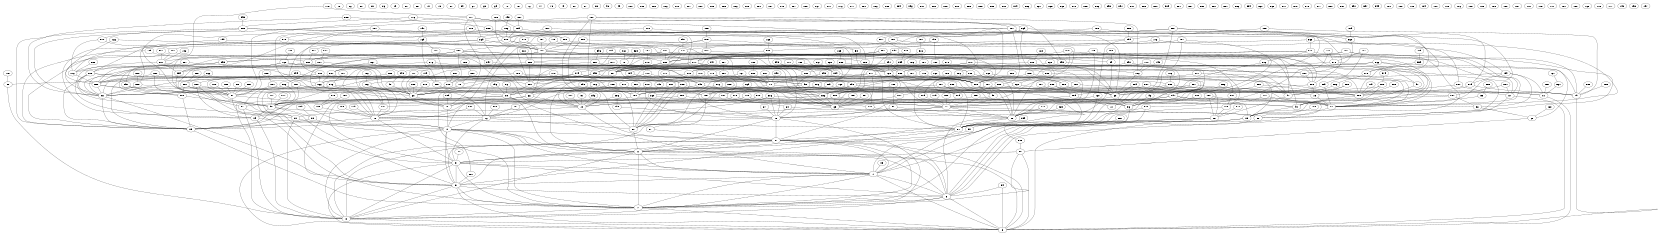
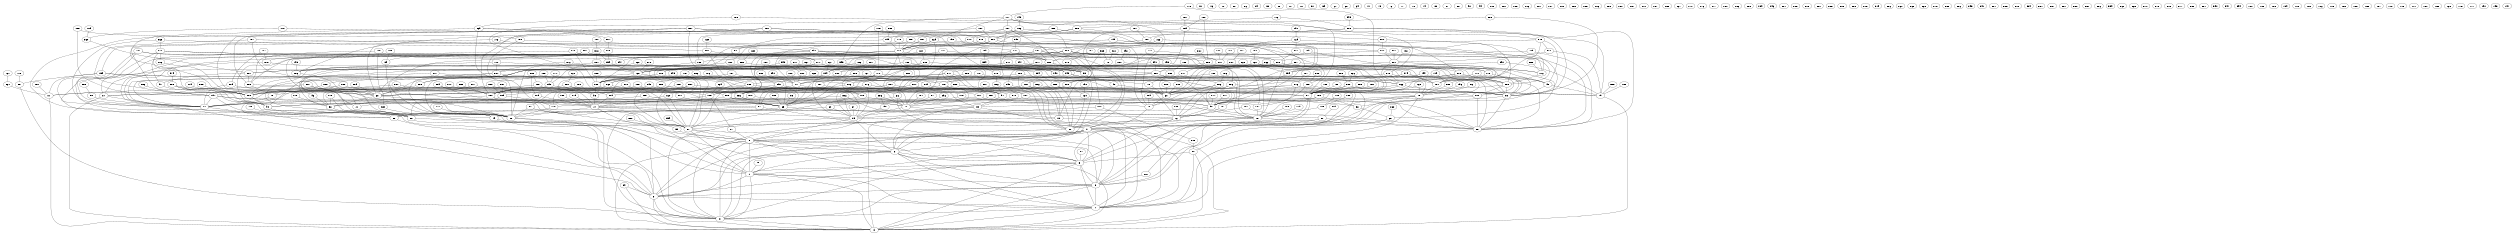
(776, 19) -> (607, 20)
